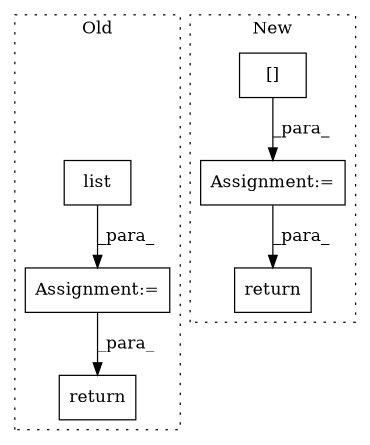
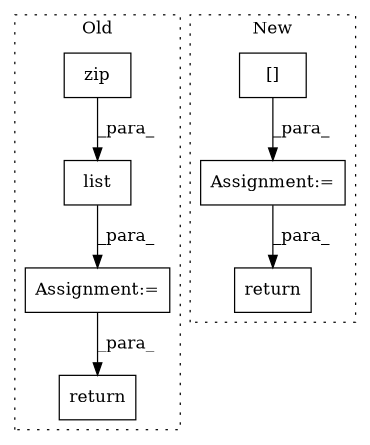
none -> (98, 75)
